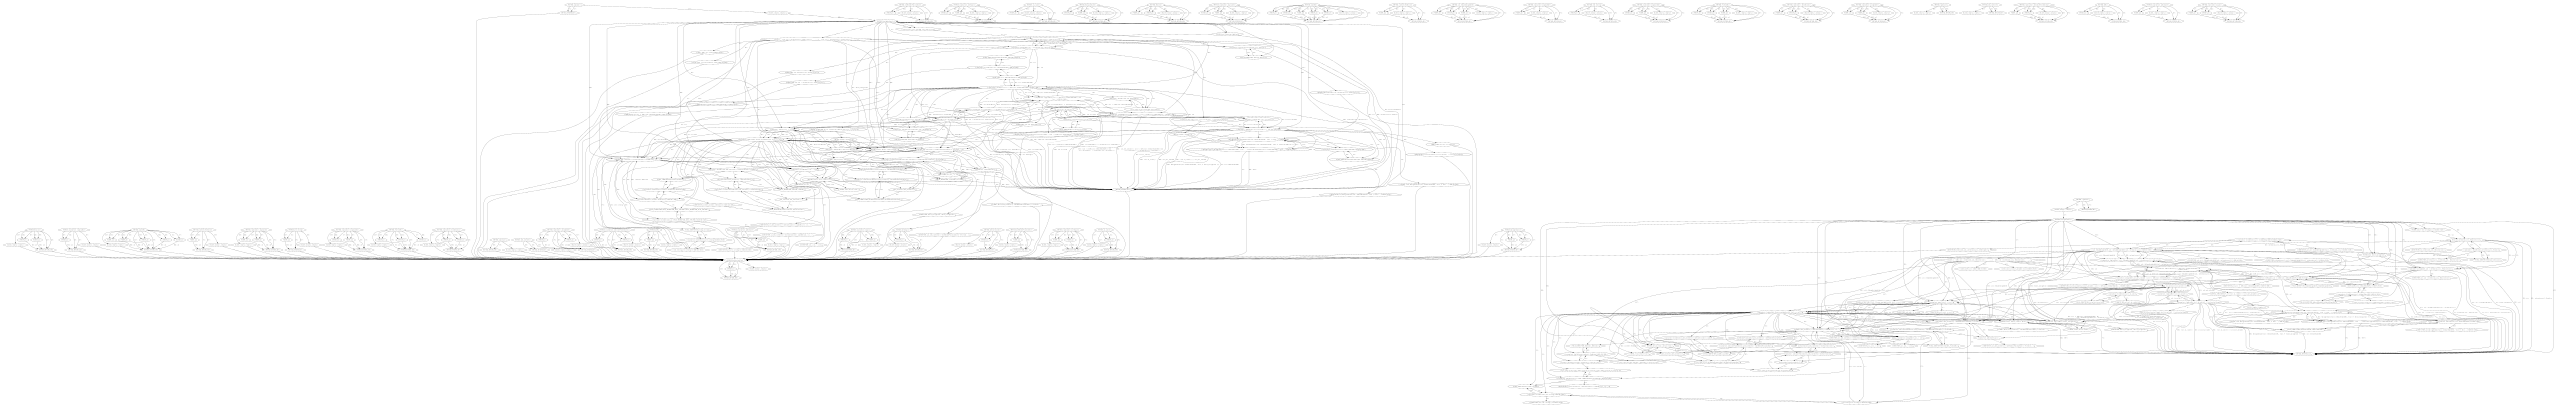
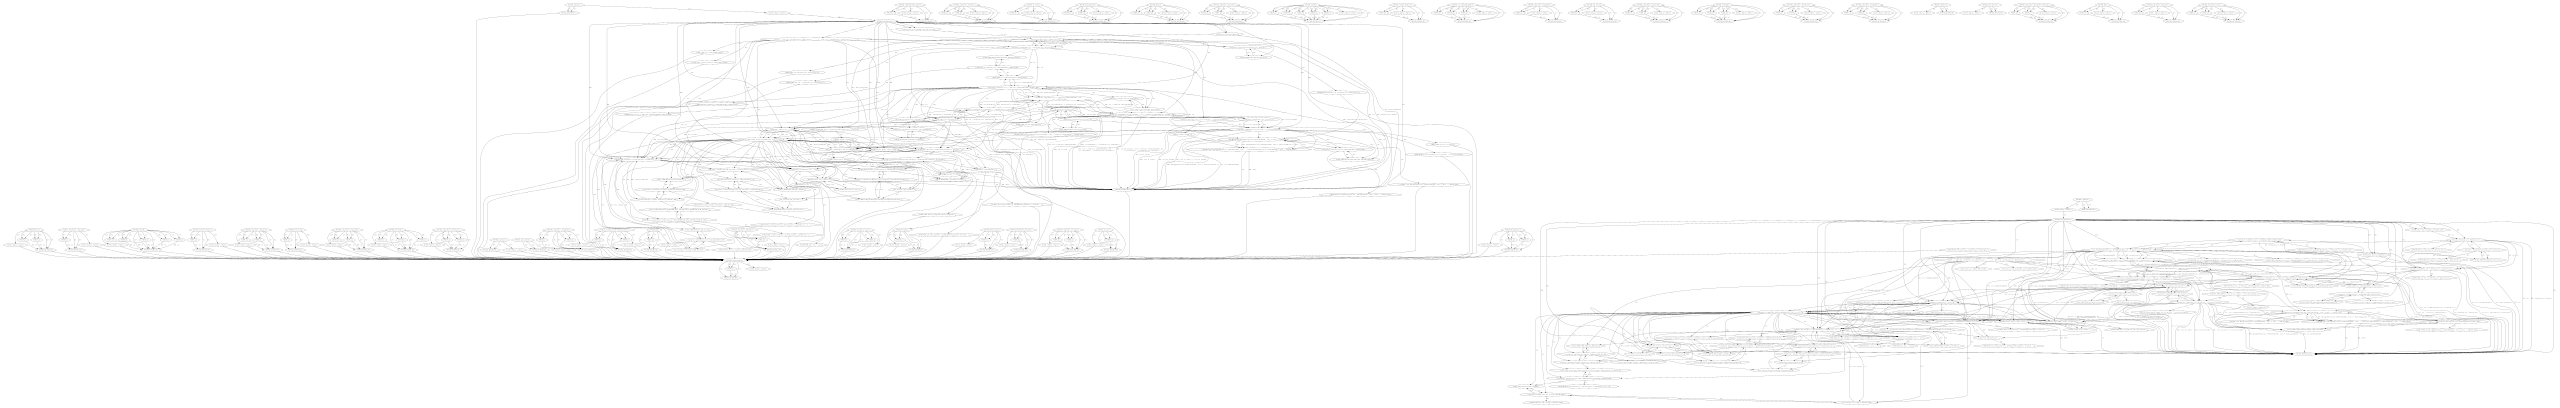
(2117, 244) -> (2333, 253)
